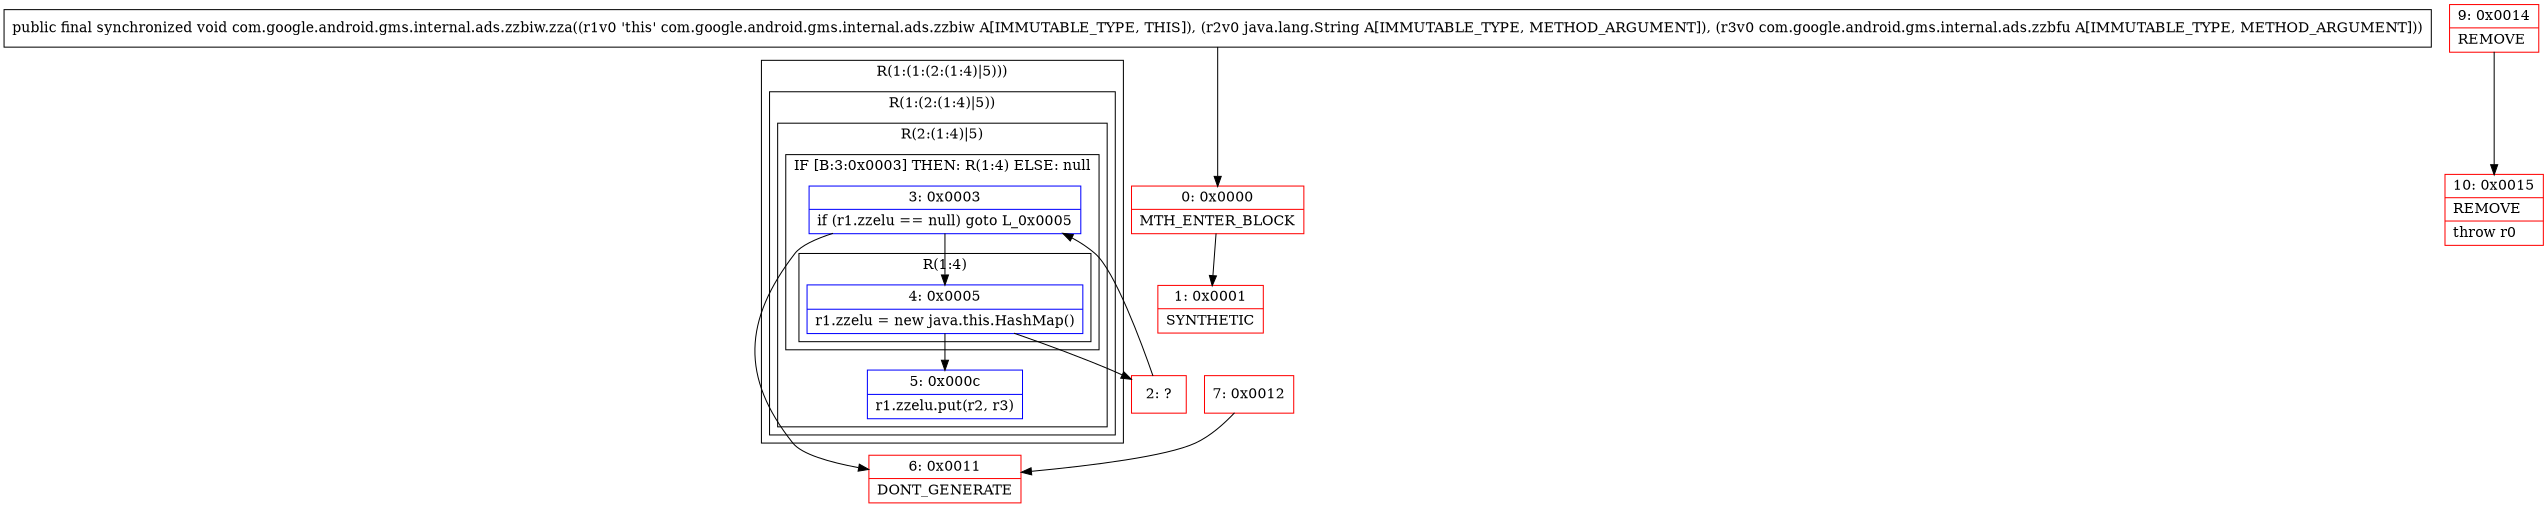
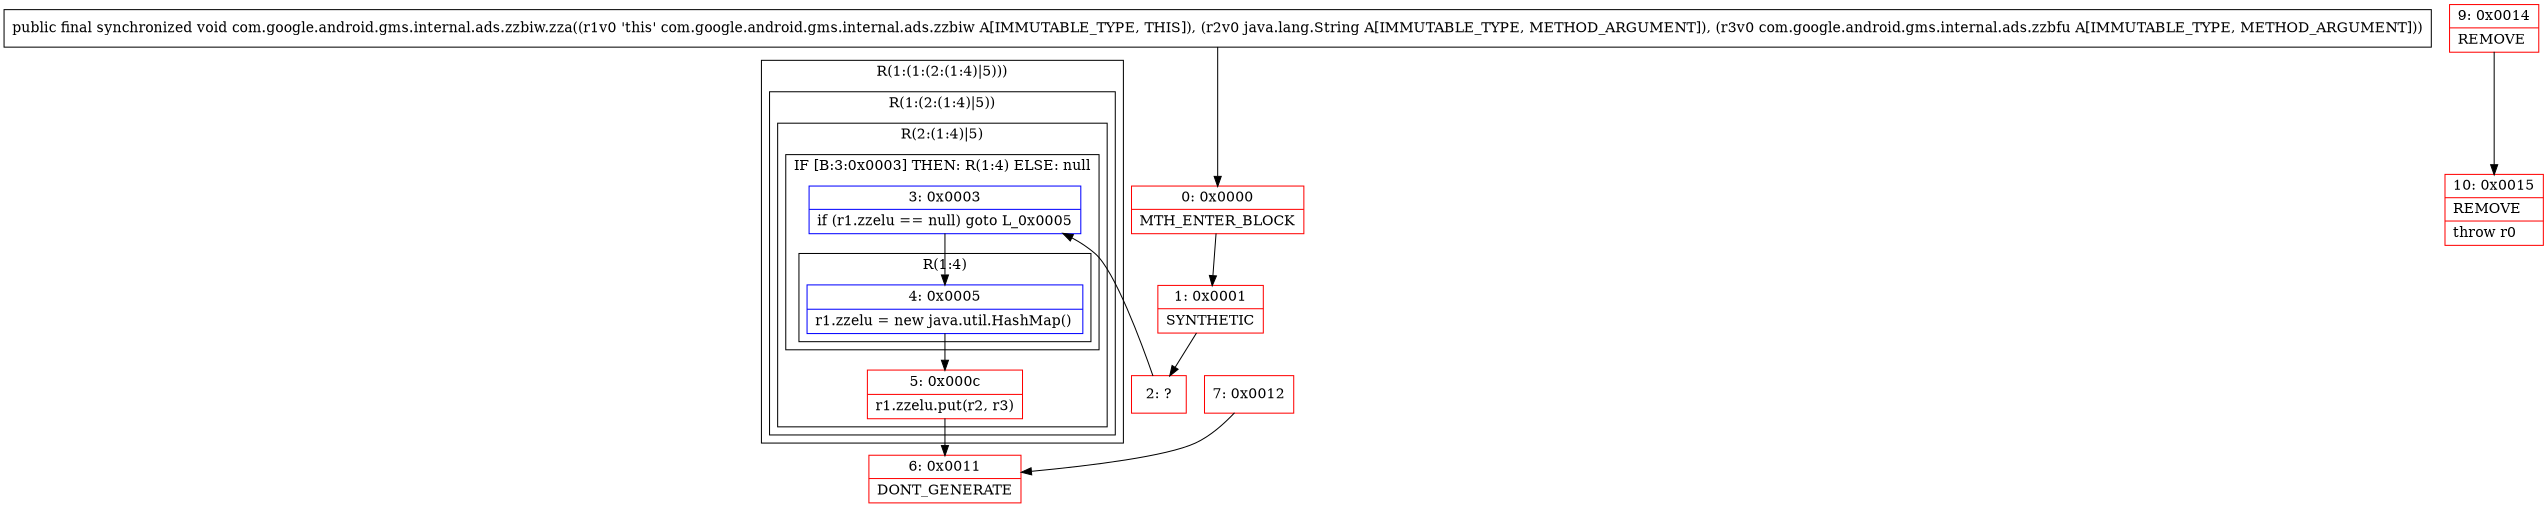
(945, 321) -> (943, 321)
(755, 354) -> (945, 432)
(1076, 356) -> (1186, 350)
(945, 394) -> (945, 394)
